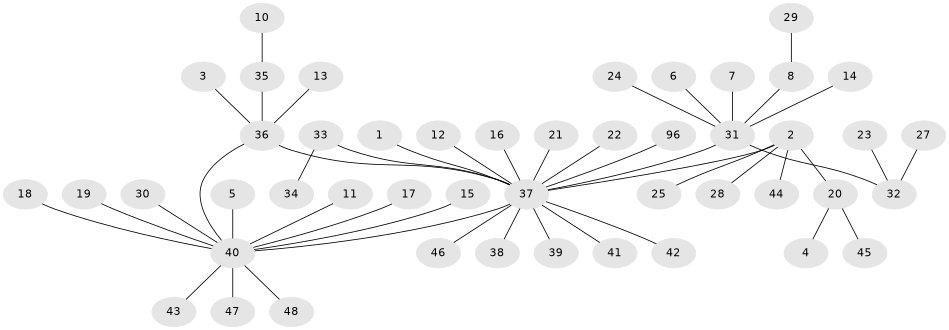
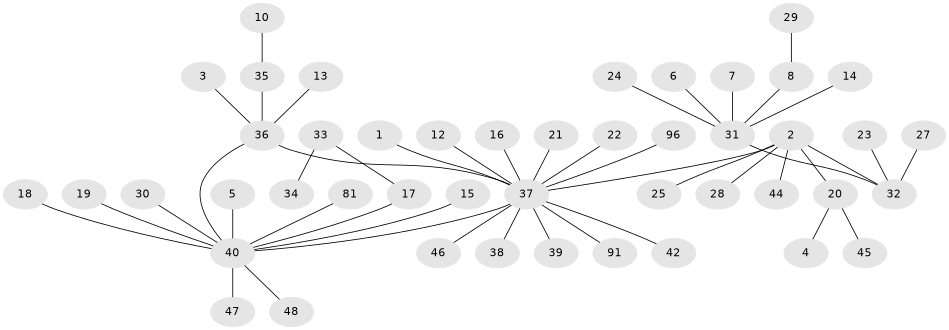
(384, 159) -> (372, 170)
none -> (843, 165)
(633, 171) -> none
(350, 194) -> (350, 194)
(615, 253) -> (615, 253)
(174, 312) -> none
